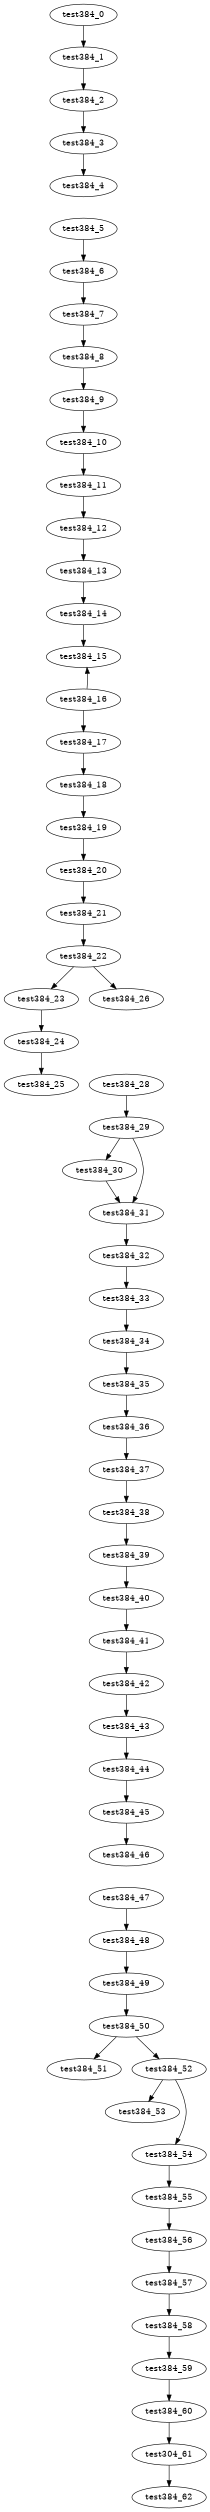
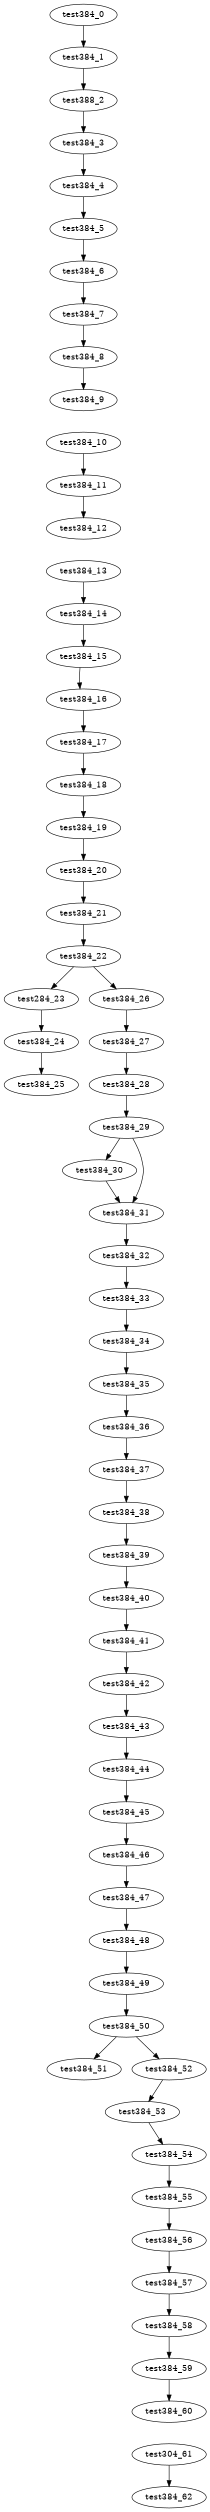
(84, 100) -> (84, 100)
none -> (84, 205)
(84, 419) -> none
(84, 547) -> none
(87, 681) -> (80, 675)
(41, 999) -> (41, 999)
none -> (126, 1042)
none -> (126, 1874)
(186, 2109) -> (154, 2131)
(169, 2430) -> none
